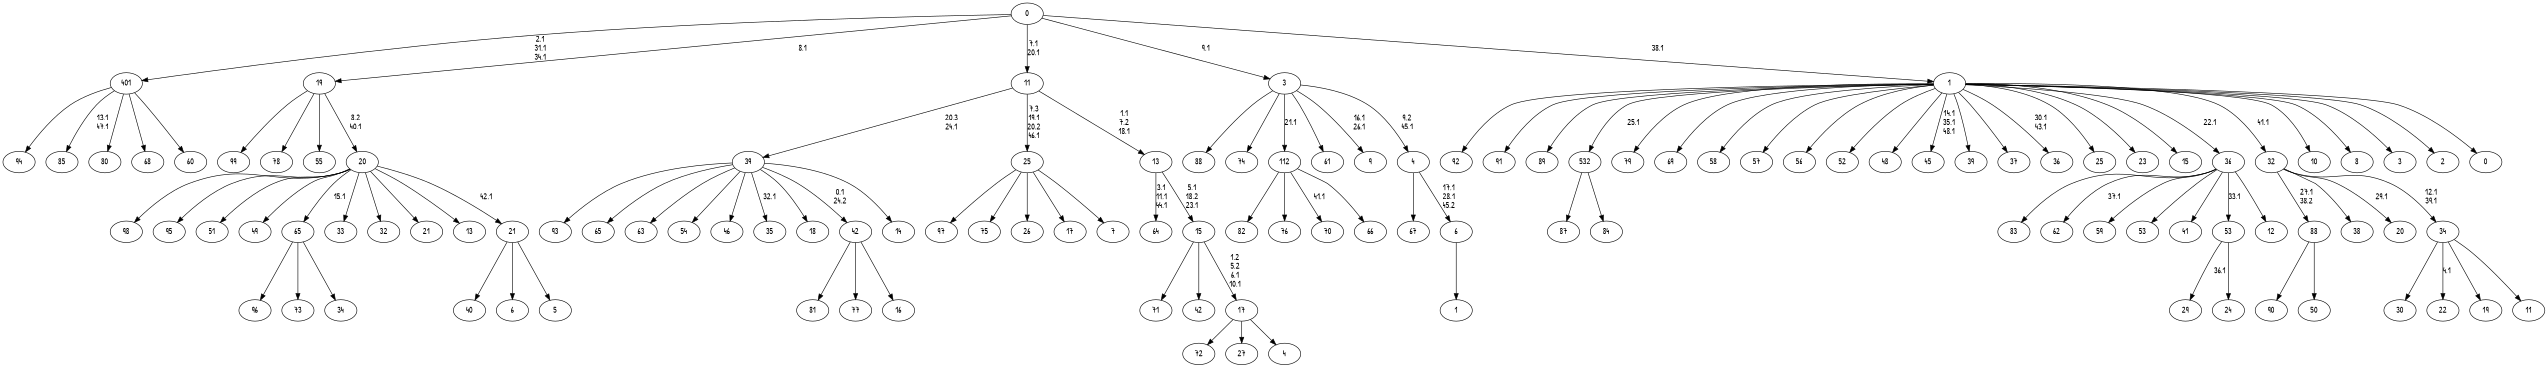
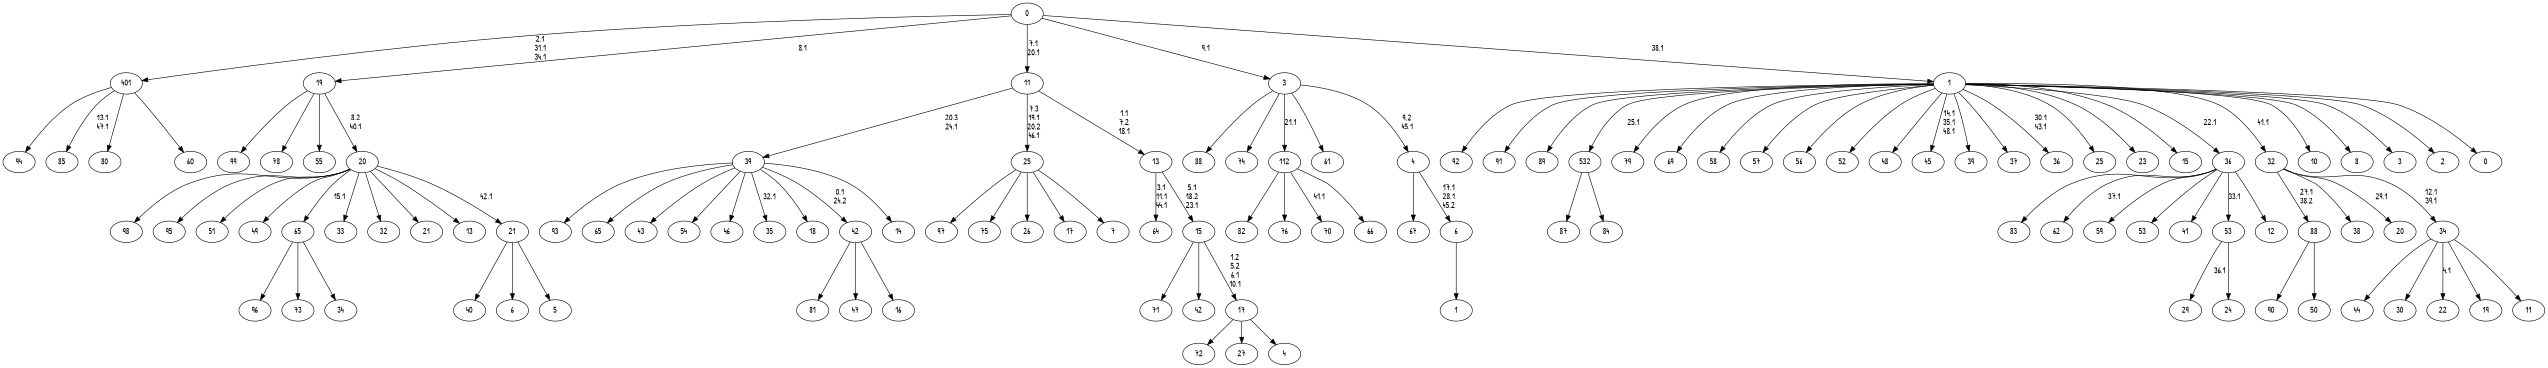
(148, 162) -> none
(1370, 162) -> none
(641, 232) -> (641, 232)
(856, 310) -> (856, 310)
none -> (2357, 310)
